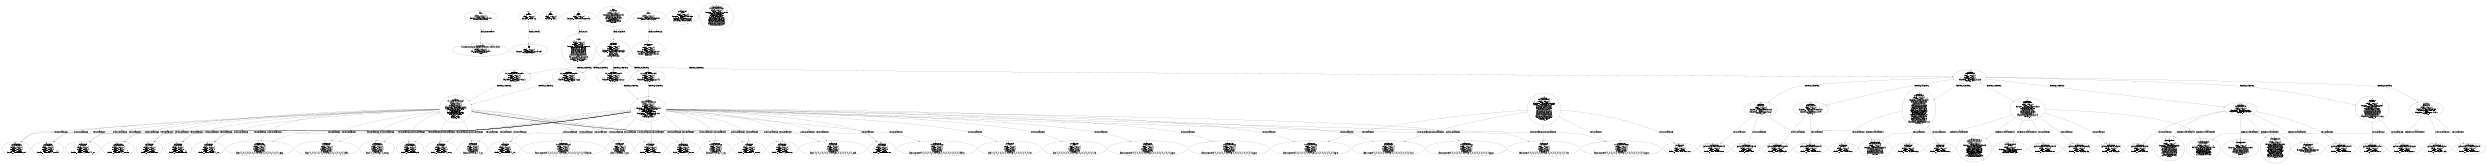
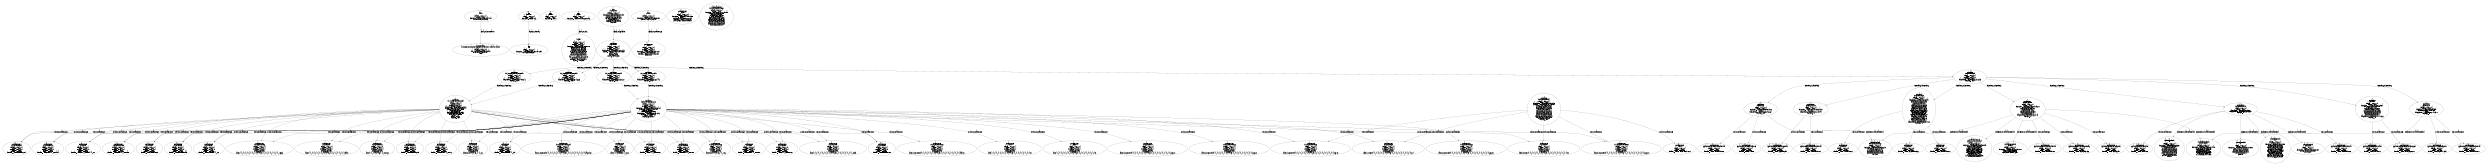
(579, 52) -> (579, 52)
